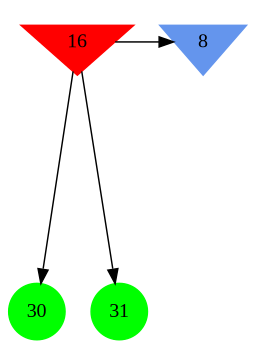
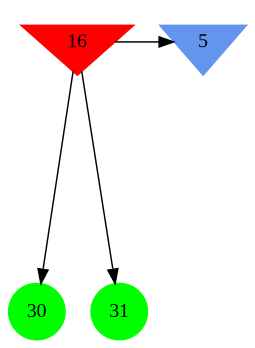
(203, 42) -> (203, 42)
